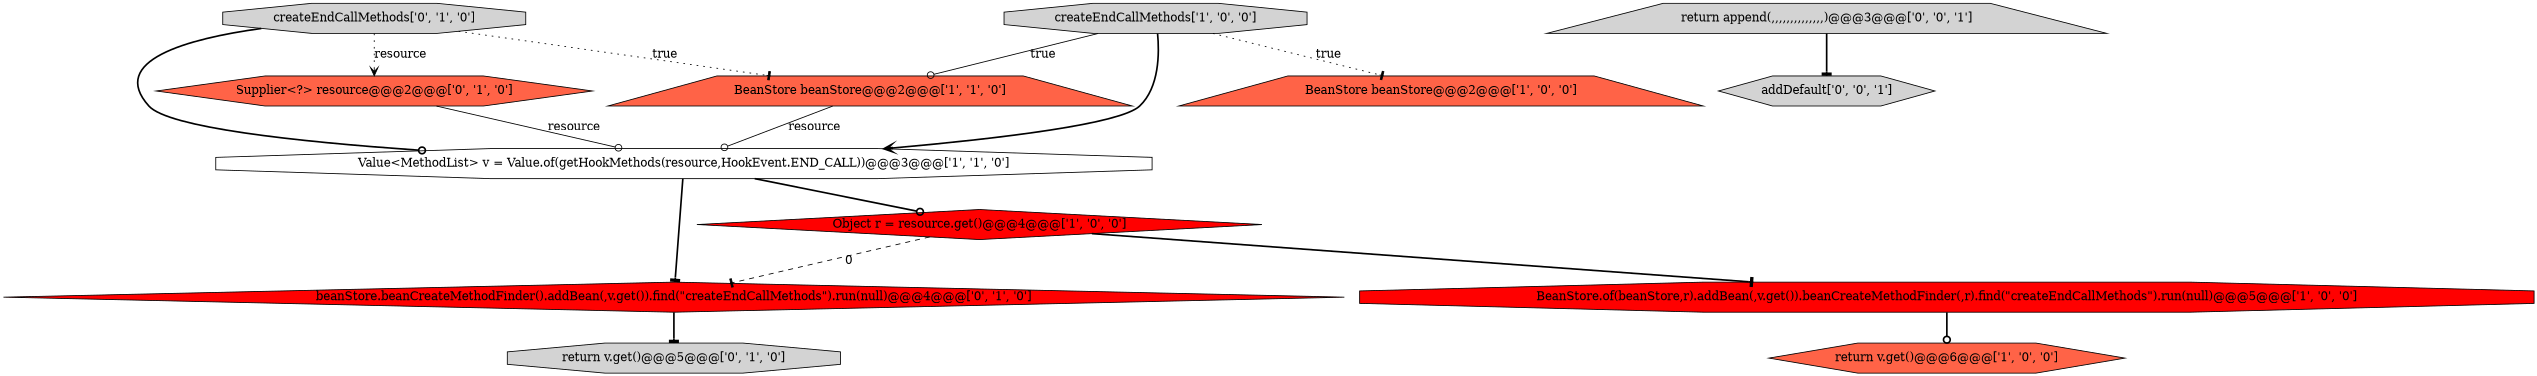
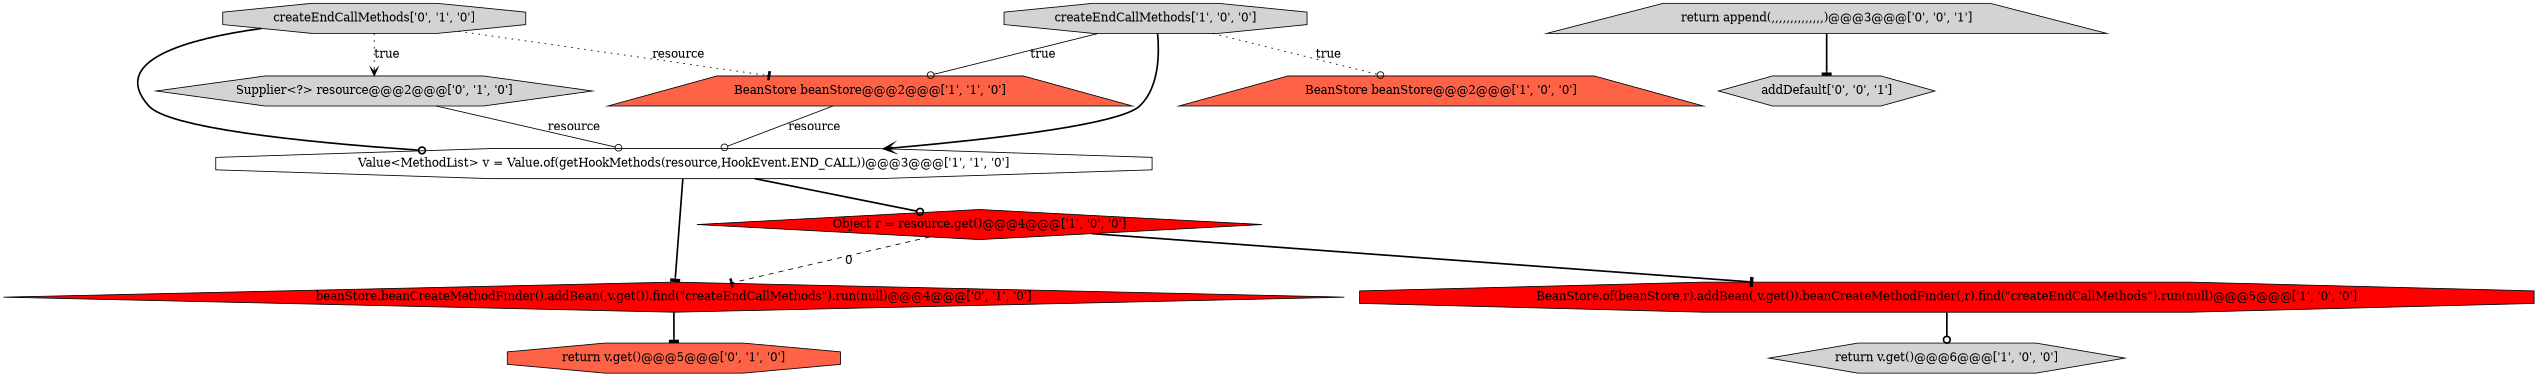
(1296, 54) -> (1295, 54)
(401, 55) -> (387, 55)
(665, 55) -> (678, 55)
(374, 91) -> (374, 91)
(674, 358) -> (674, 358)
(1947, 358) -> (1947, 358)
